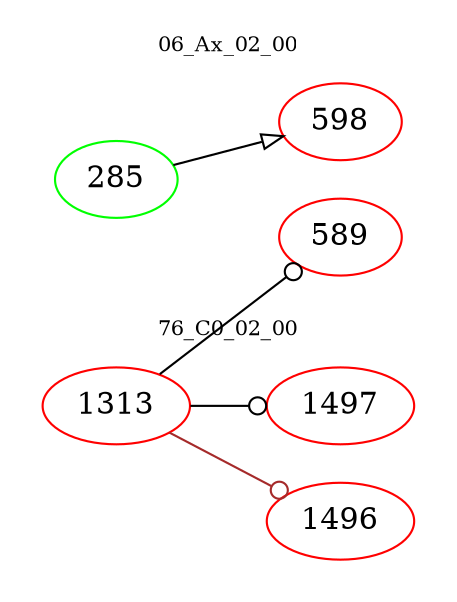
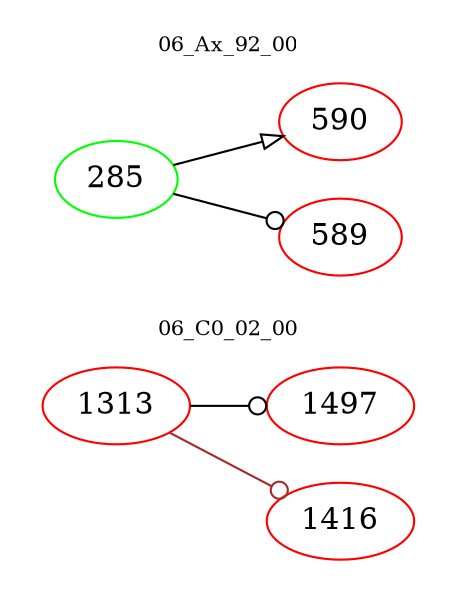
(228, 46) -> (228, 46)
(340, 122) -> (340, 122)
(223, 325) -> (220, 206)
(228, 330) -> (228, 330)
(340, 521) -> (340, 521)
